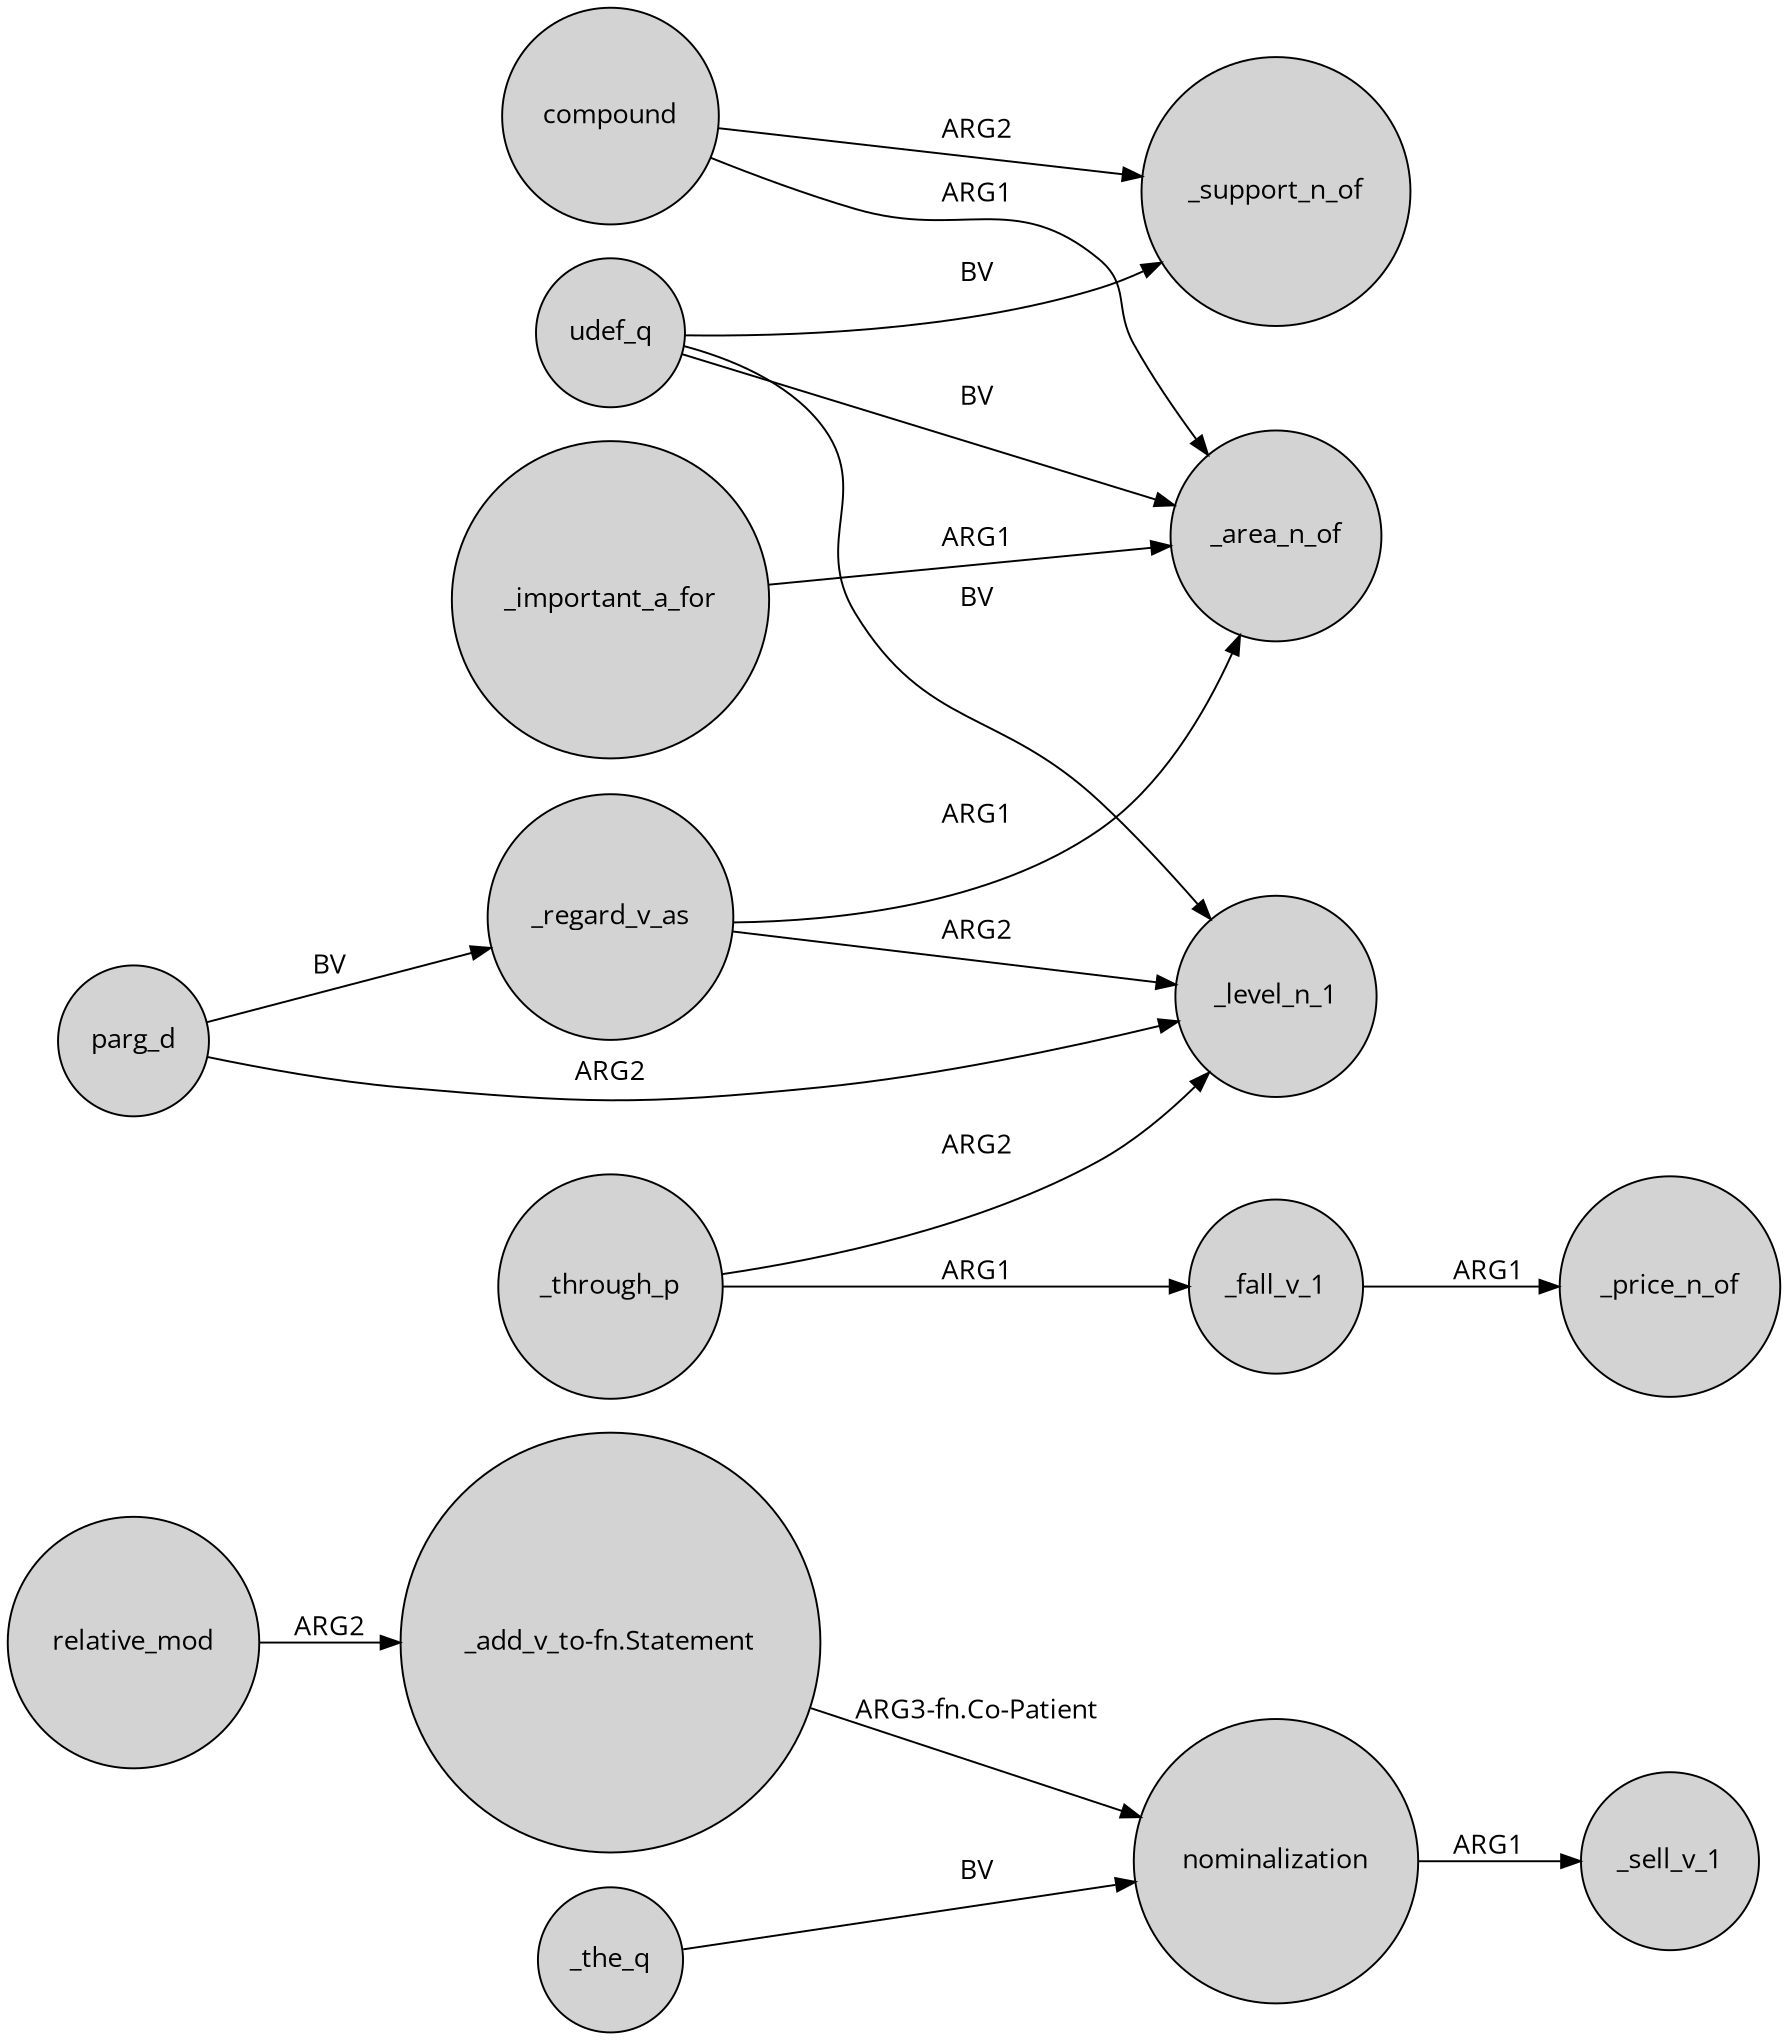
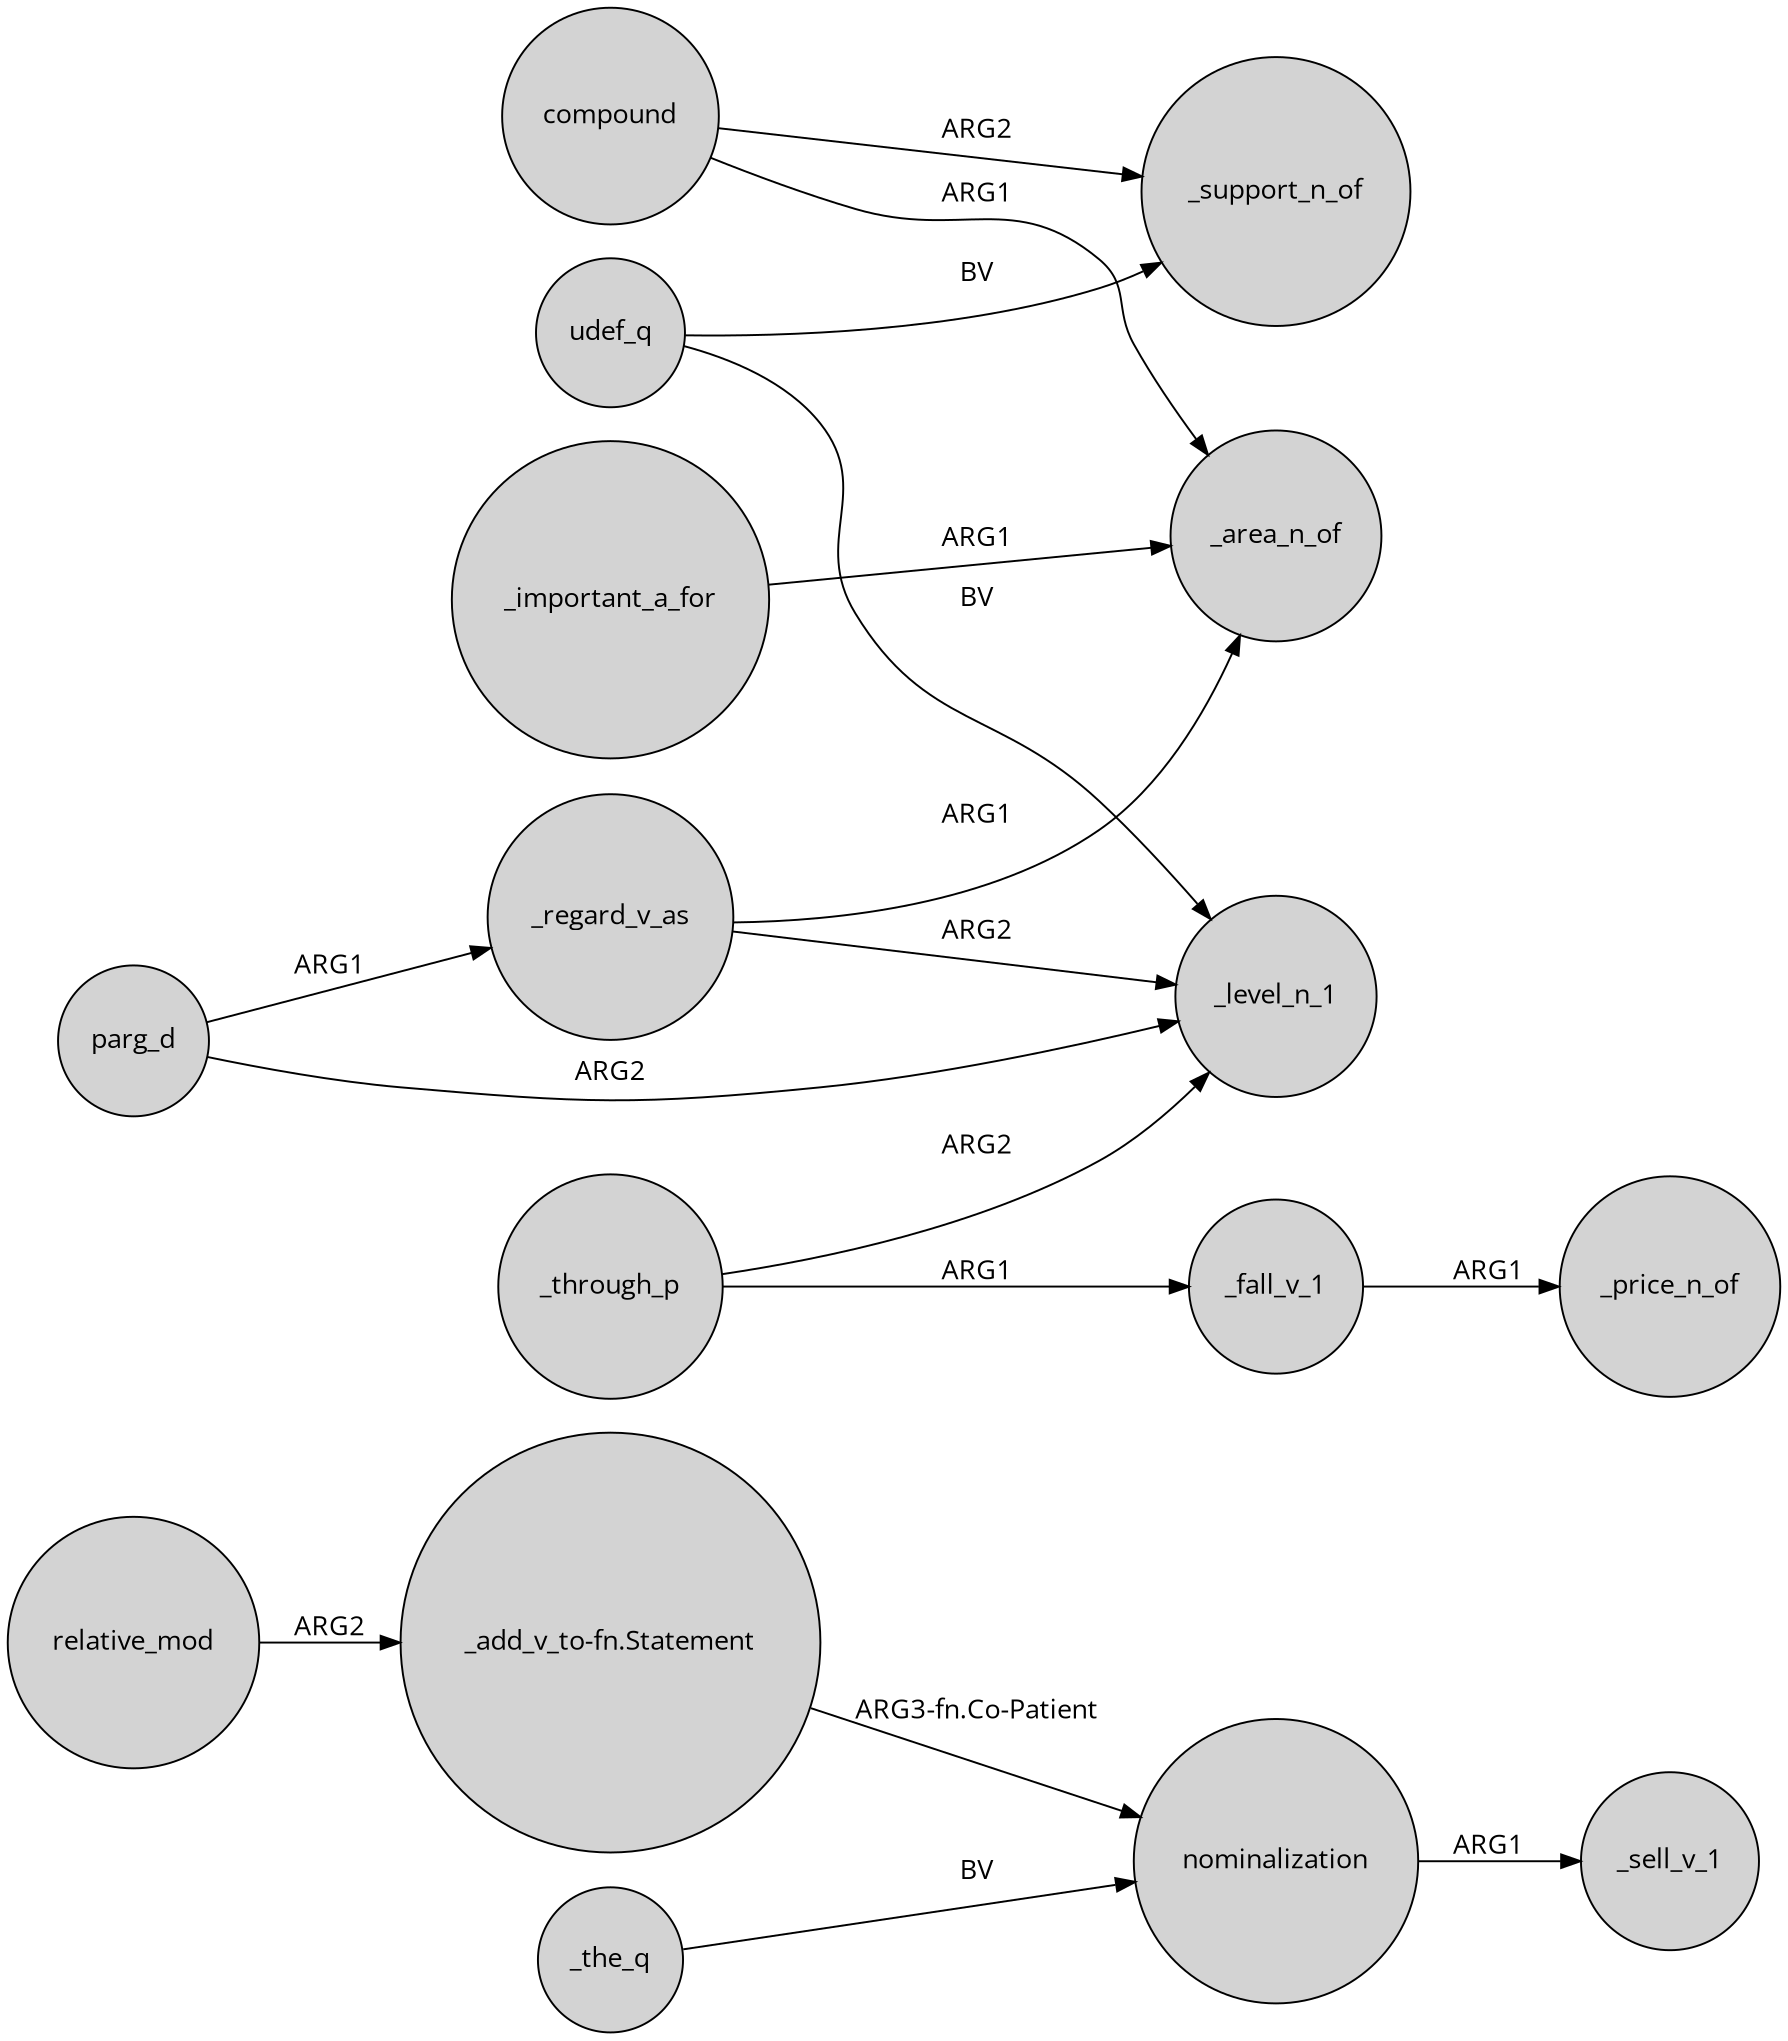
(919, 427) -> none
(330, 966) -> (330, 966)
